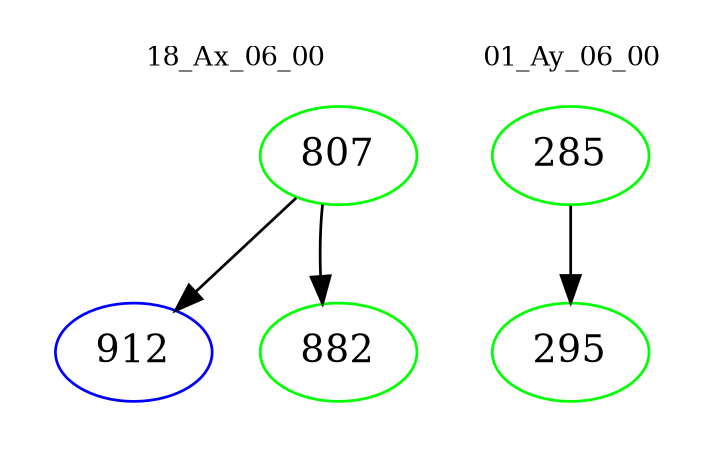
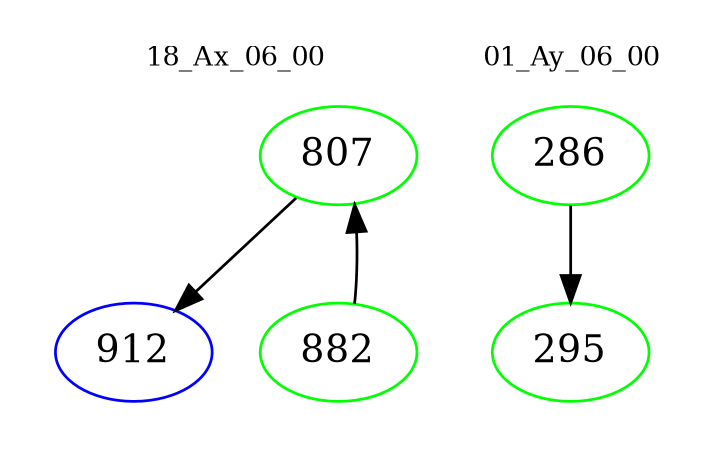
(571, 156) -> (571, 156)
(320, 240) -> (357, 268)
